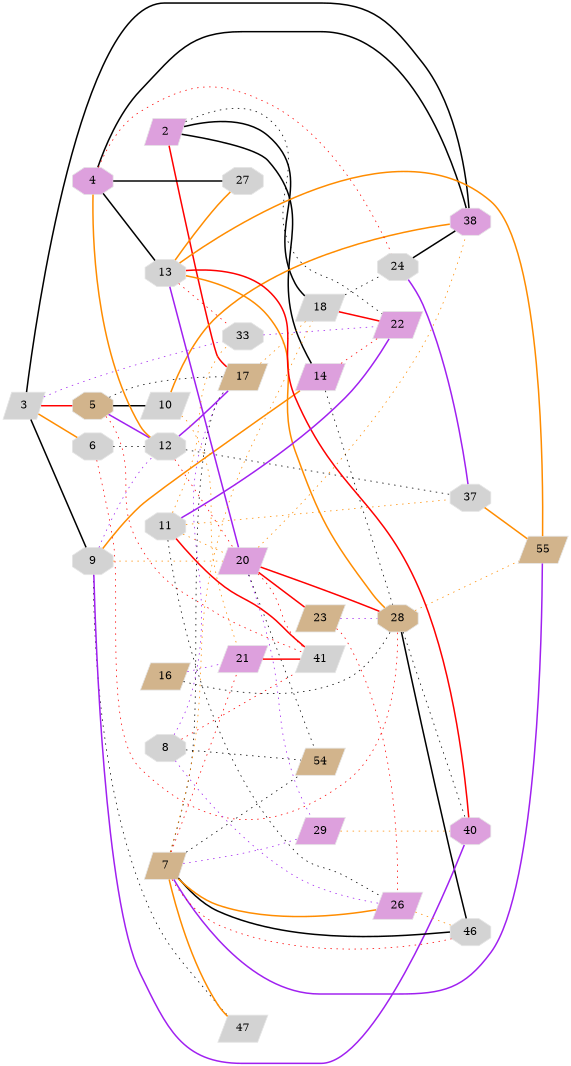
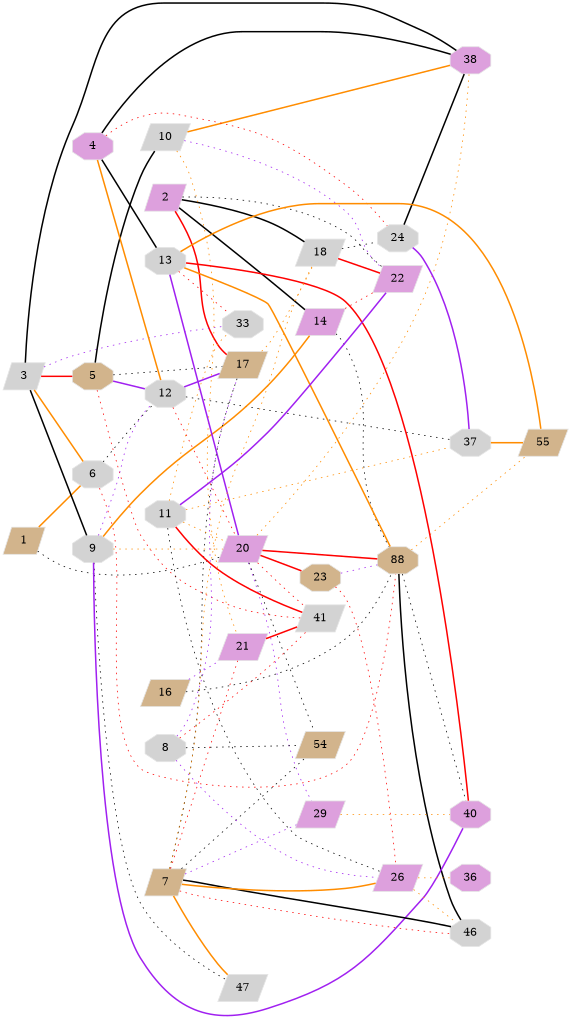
(243, 181) -> none
(320, 331) -> (300, 181)
none -> (24, 541)
(320, 618) -> (320, 578)
(398, 618) -> (398, 560)
none -> (470, 878)
(495, 945) -> none
